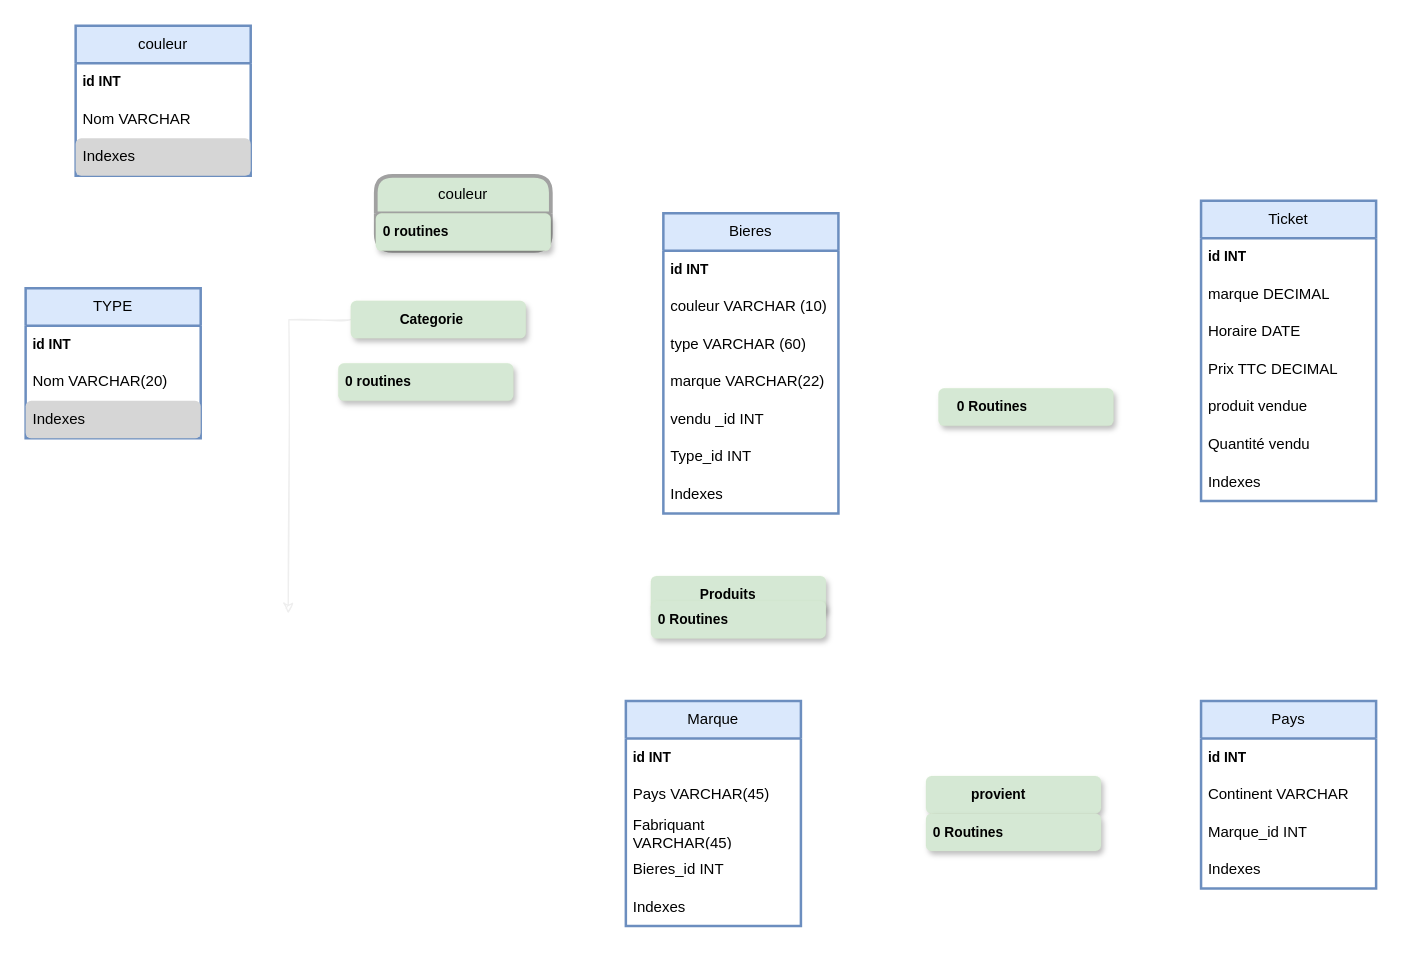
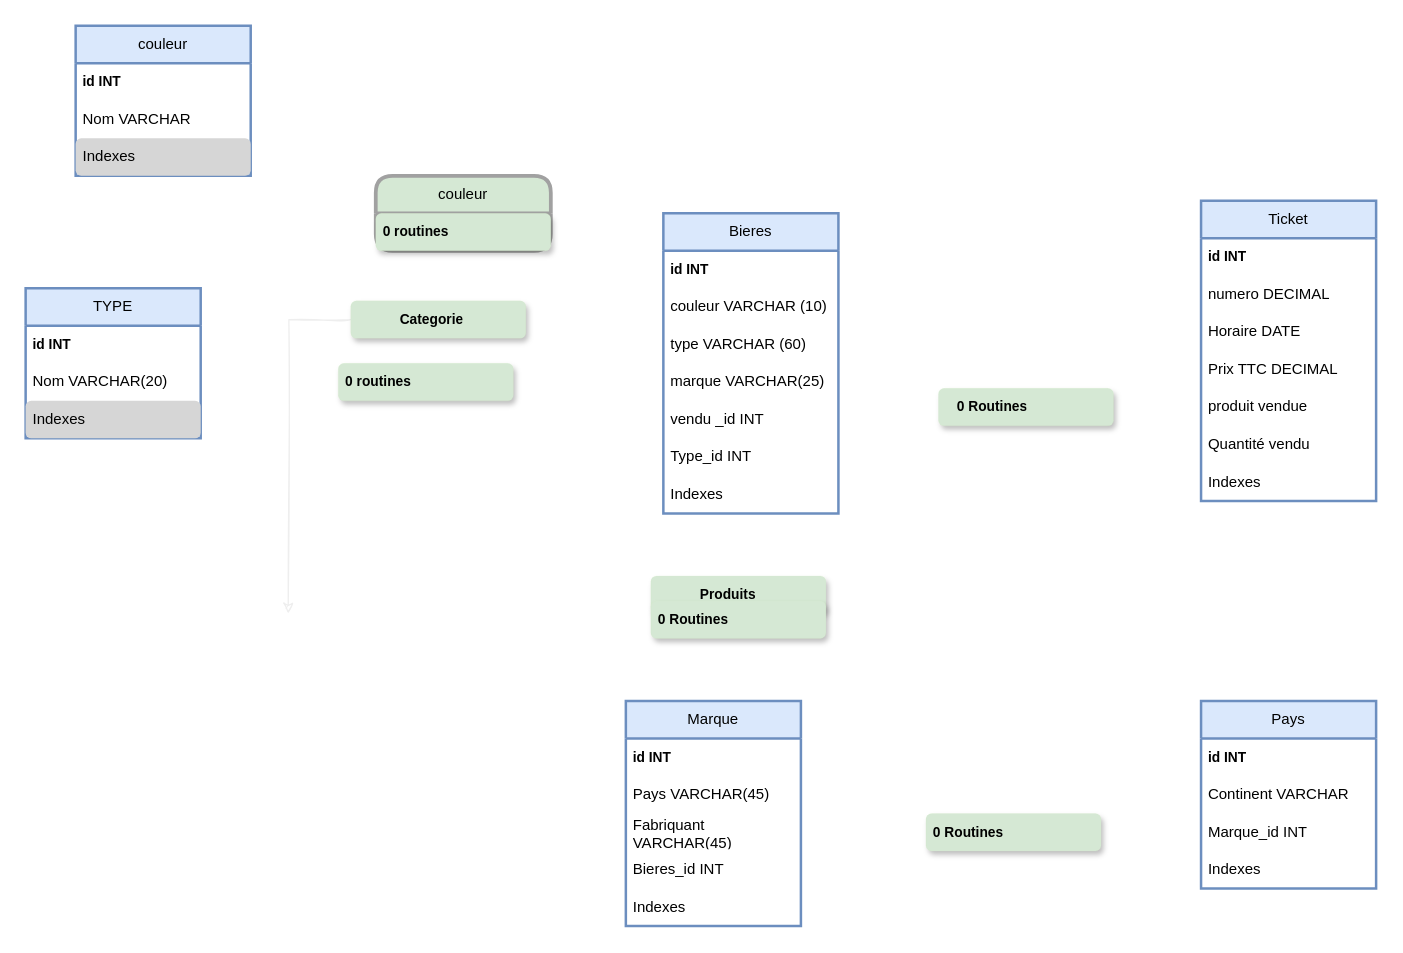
(1265, 294) -> (1265, 294)
(744, 382) -> (744, 382)
(1013, 794) -> none
